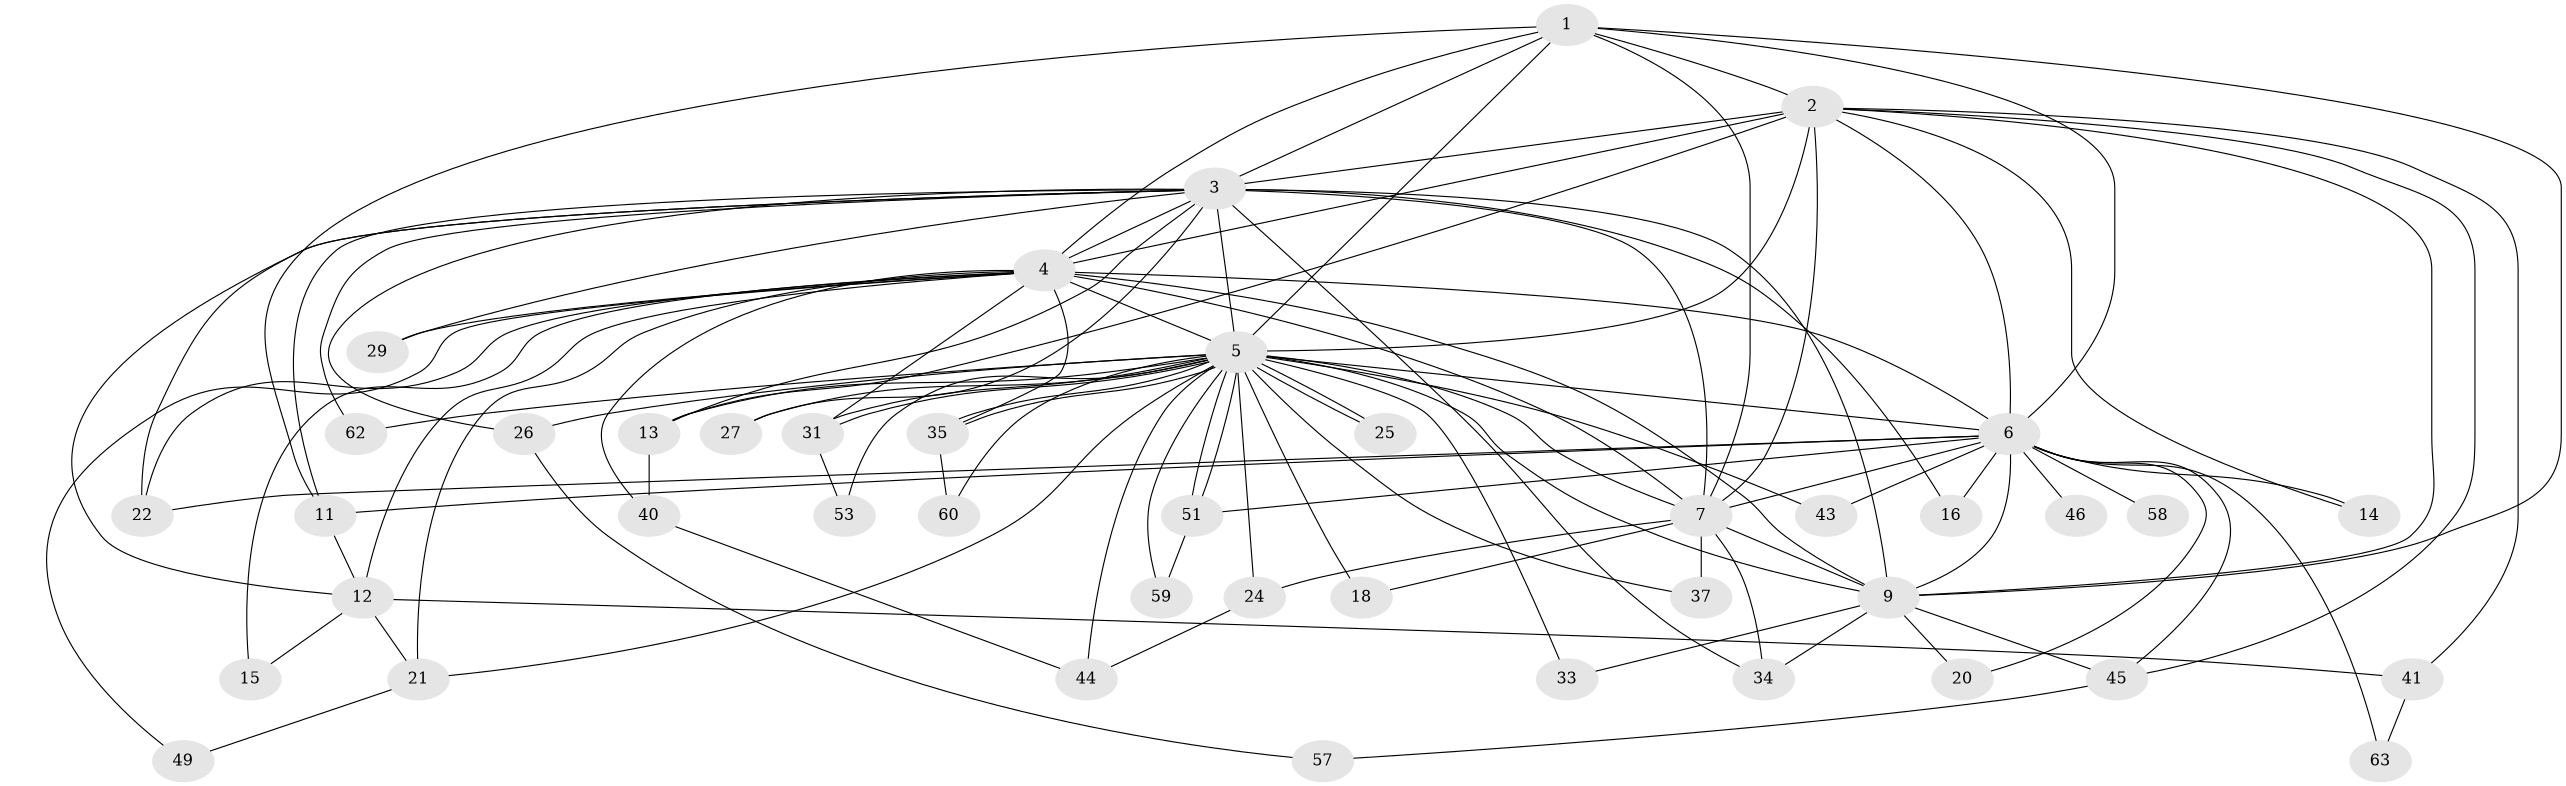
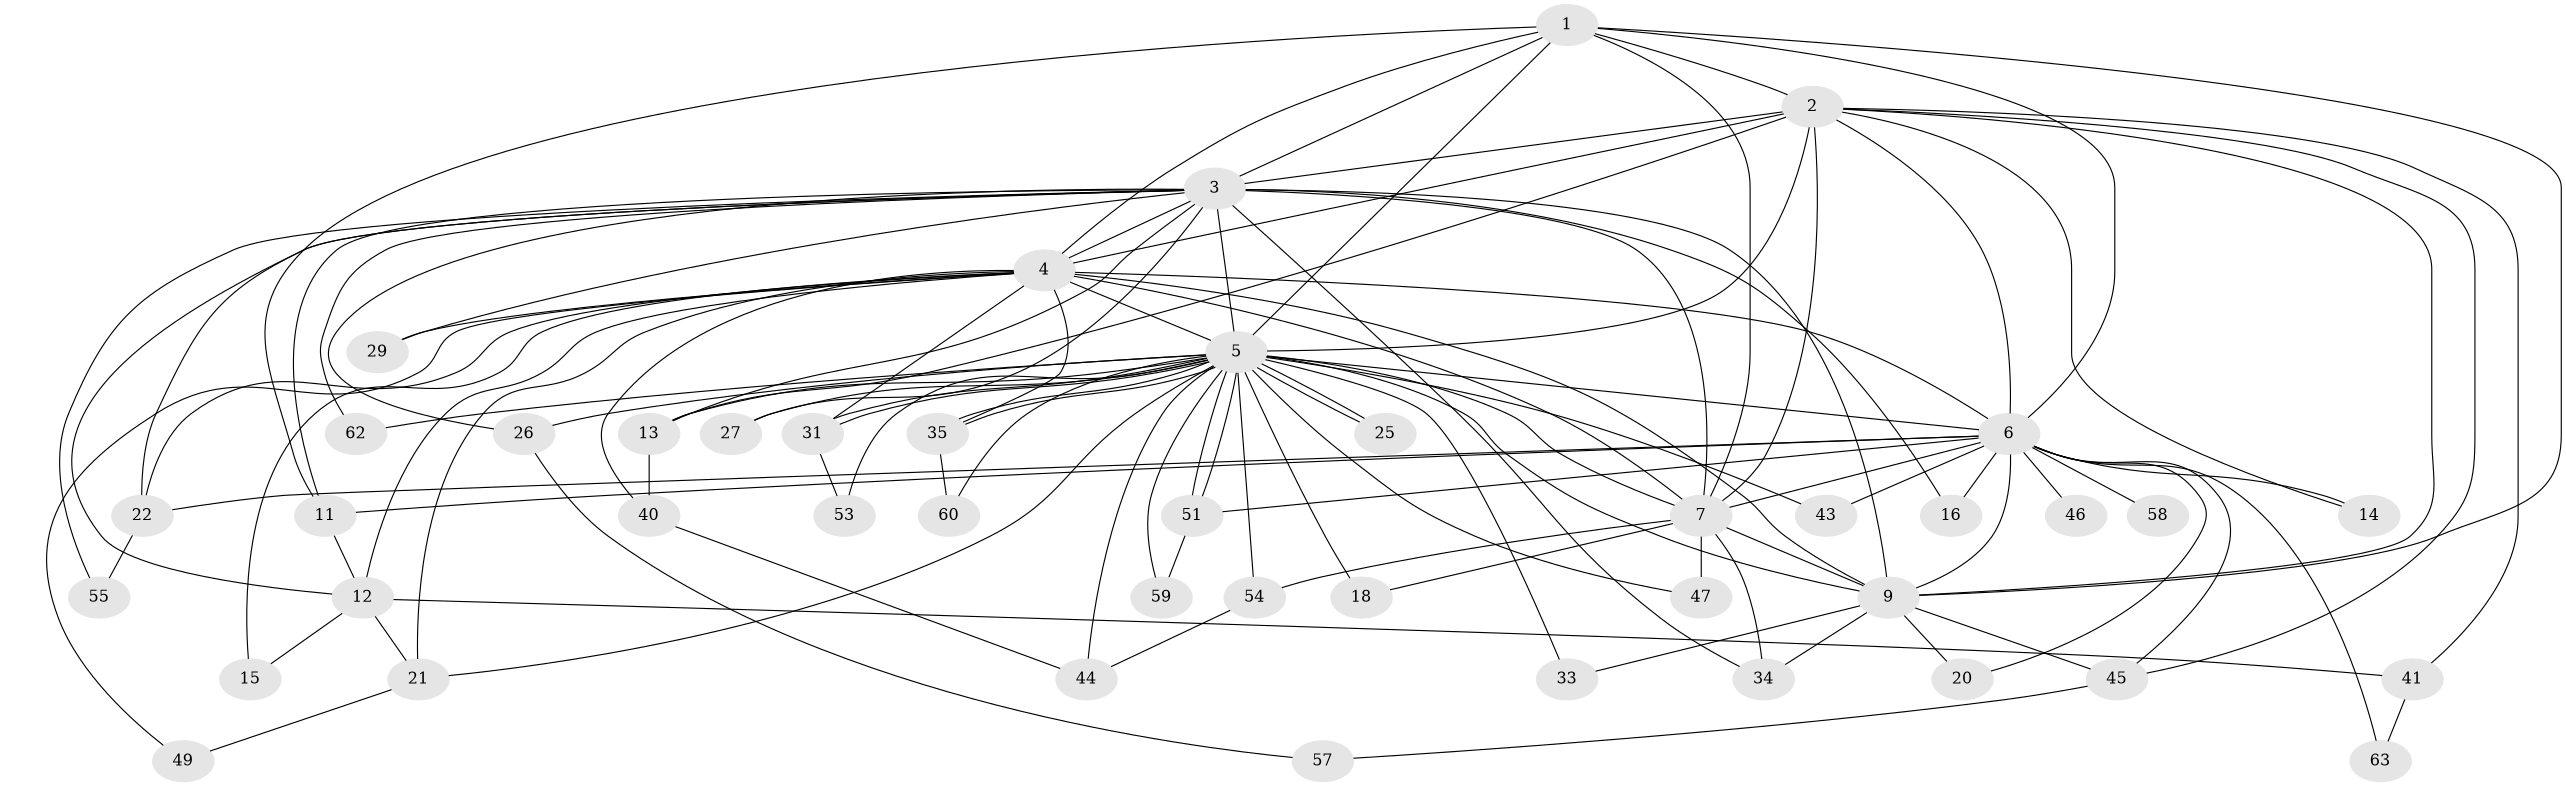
none -> (99, 598)
(1255, 598) -> (1255, 598)
(1701, 598) -> (1701, 598)
